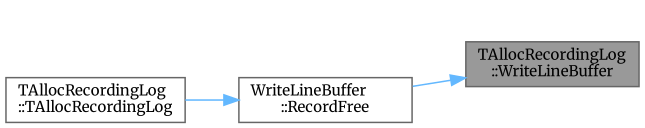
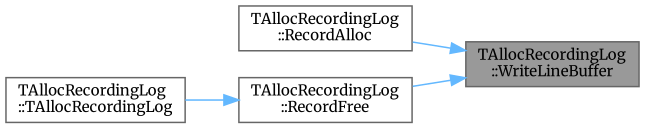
none -> (325, 28)
(325, 100) -> (325, 100)
